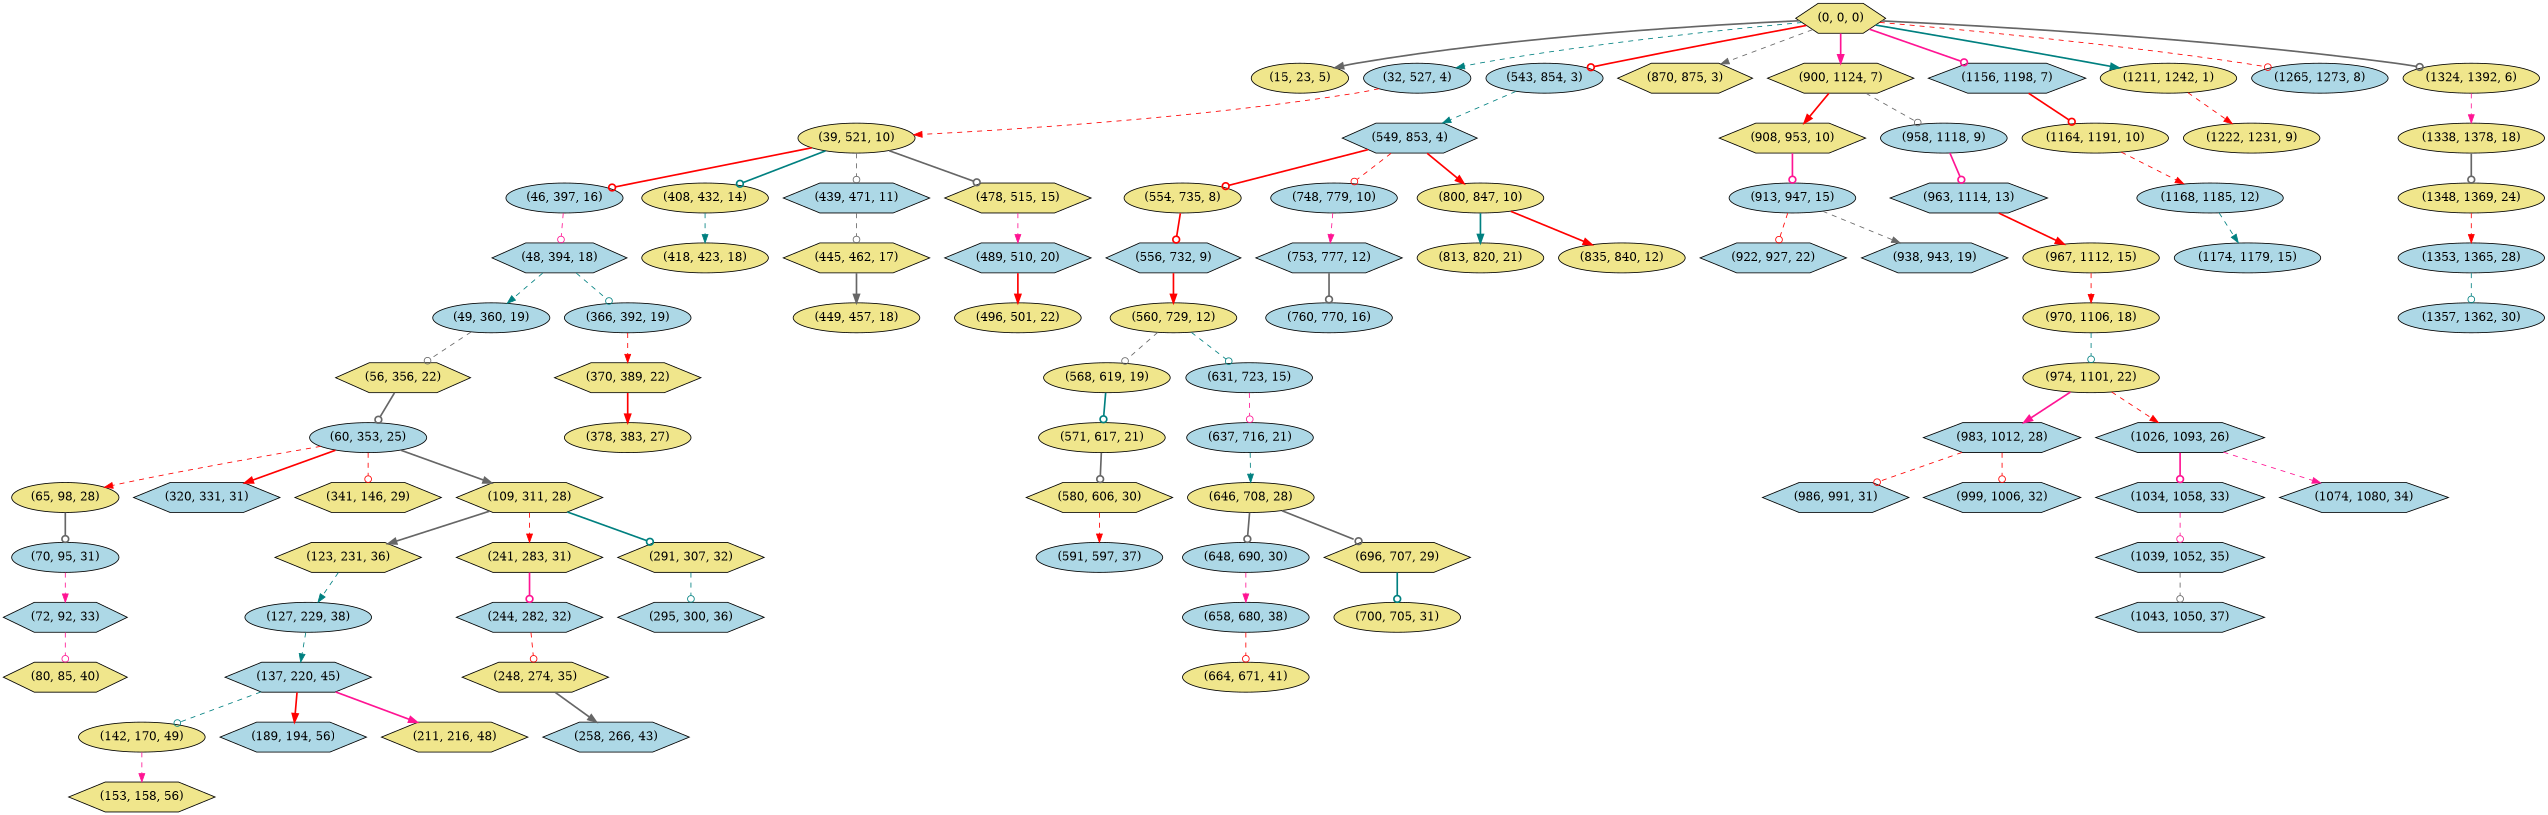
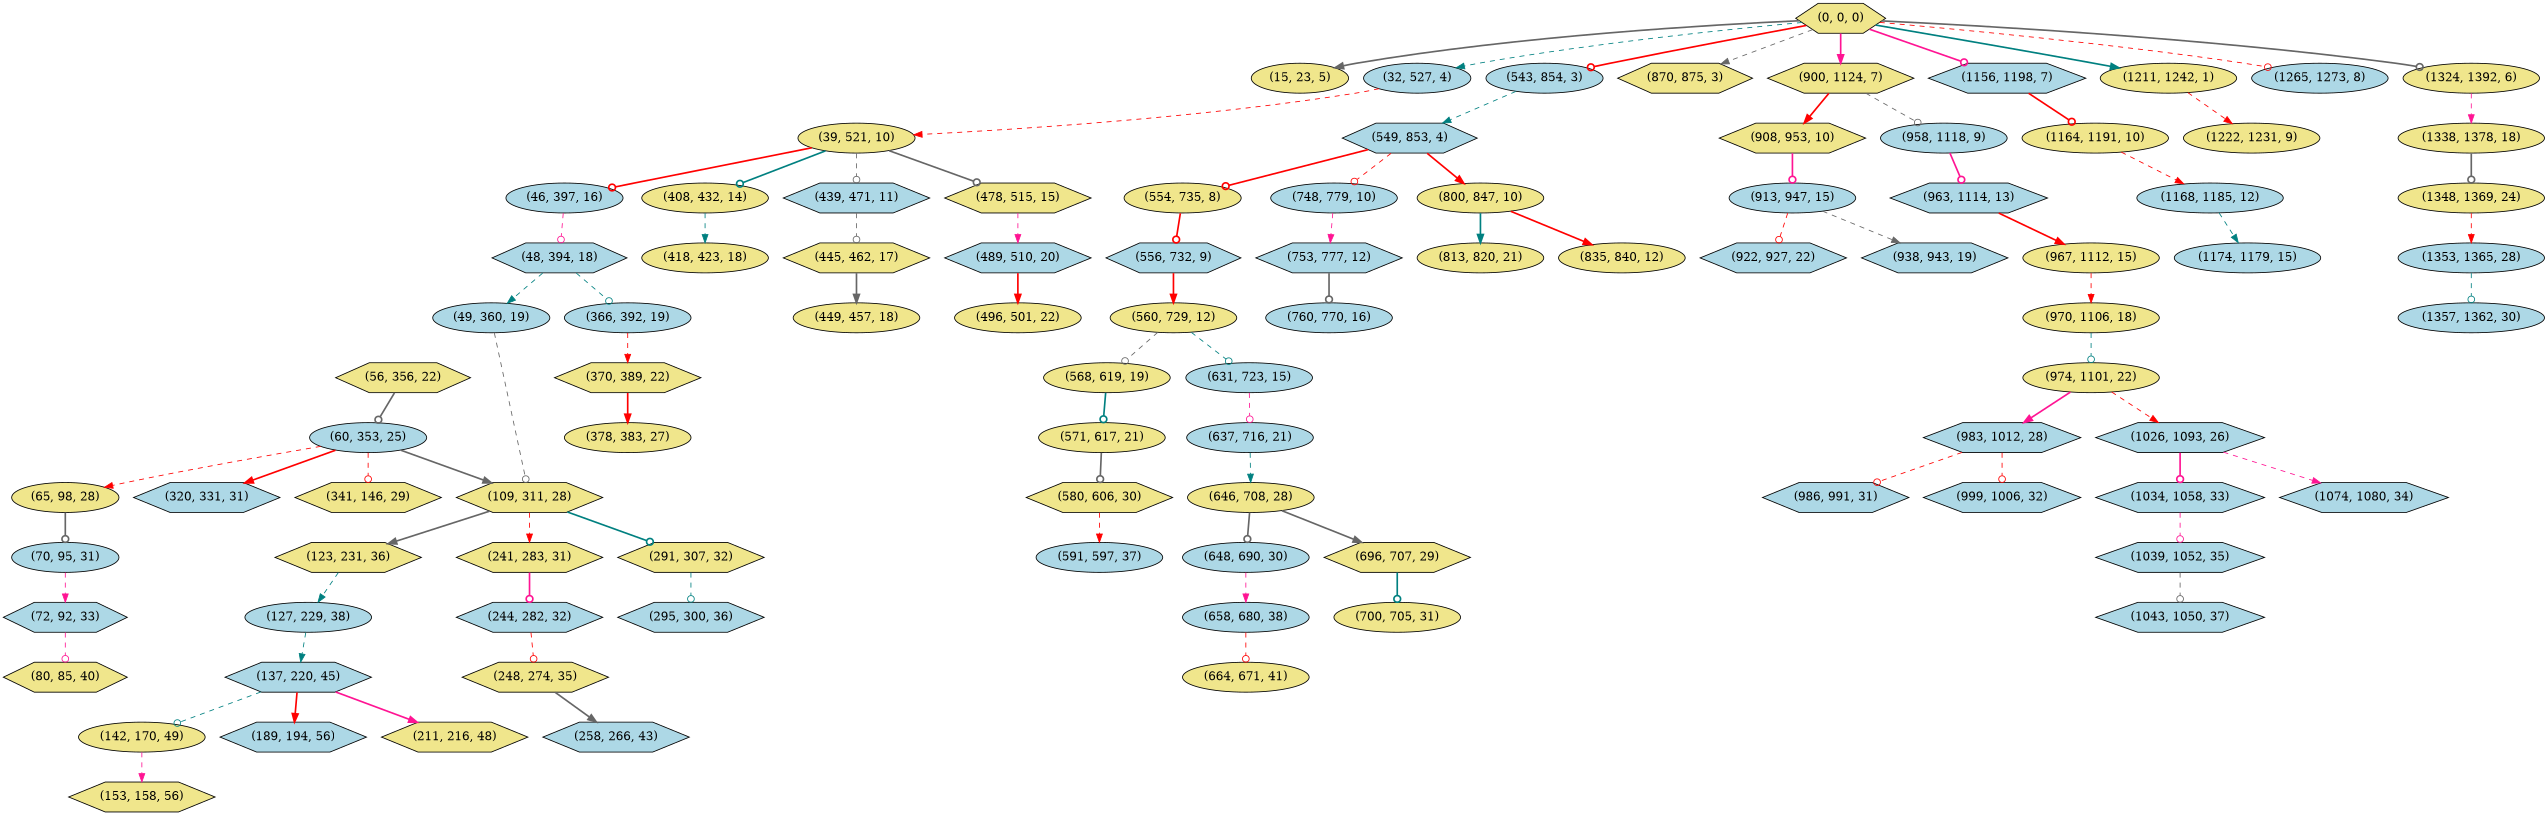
(451, 345) -> (510, 404)
(1318, 525) -> (1318, 525)
